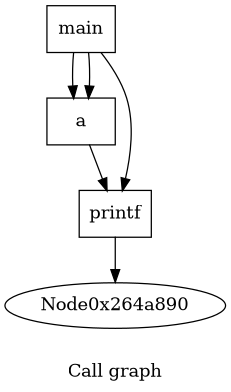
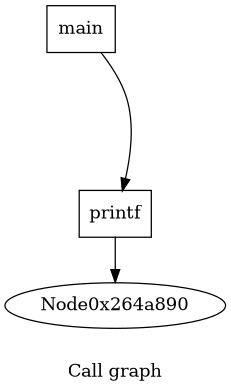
(81, 121) -> none
